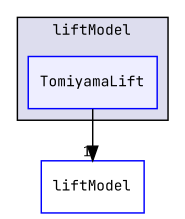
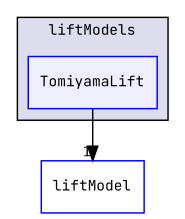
(93, 31) -> (93, 31)
